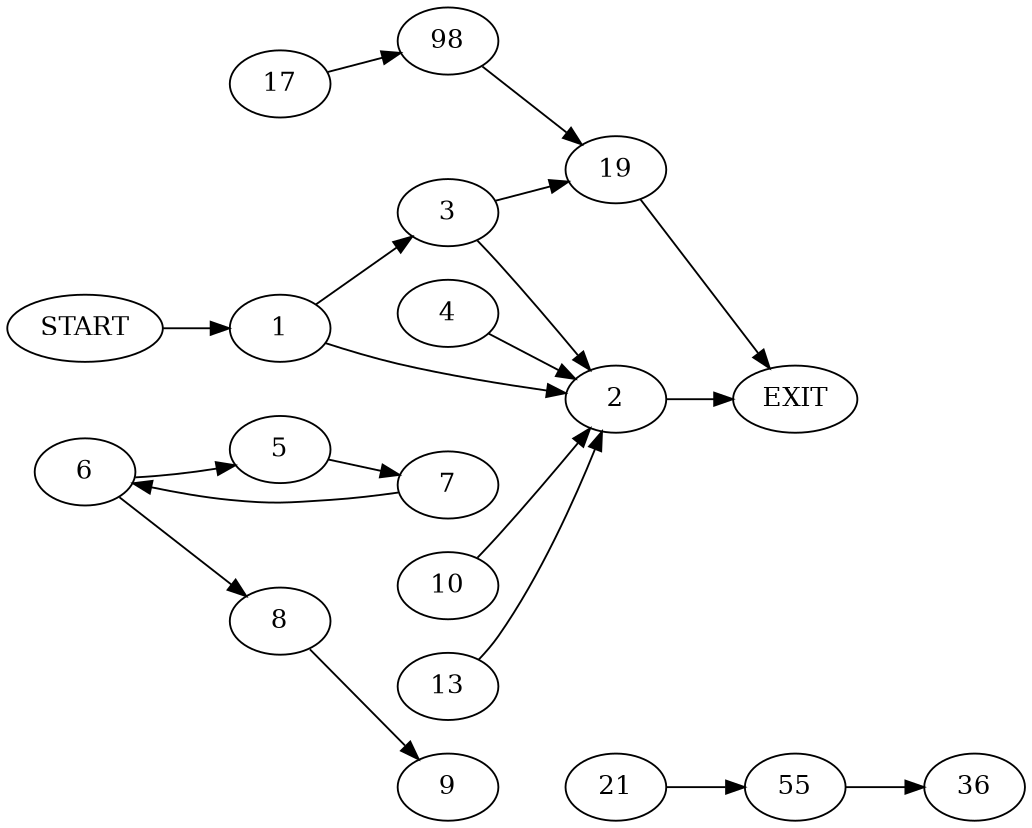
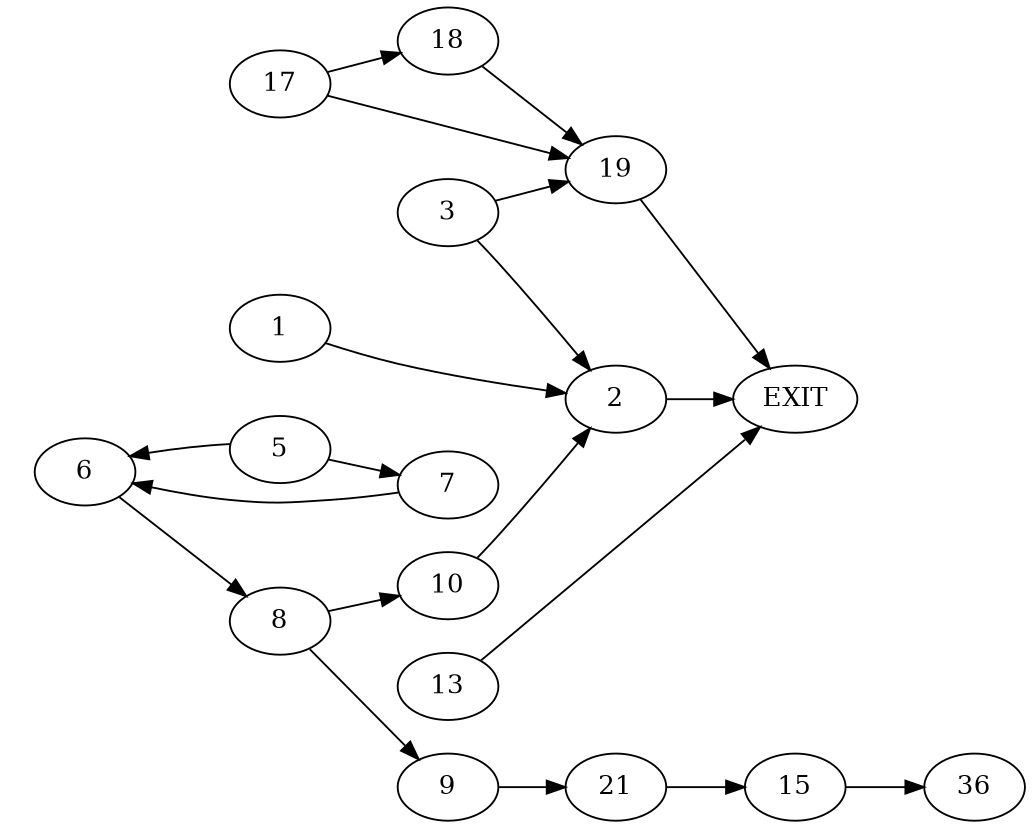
(448, 41) -> (448, 41)
none -> (439, 124)
(356, 276) -> none
(448, 313) -> none
(85, 328) -> none
(176, 474) -> (189, 447)
(545, 559) -> (613, 550)
none -> (355, 605)
none -> (523, 787)
(795, 787) -> (795, 787)
